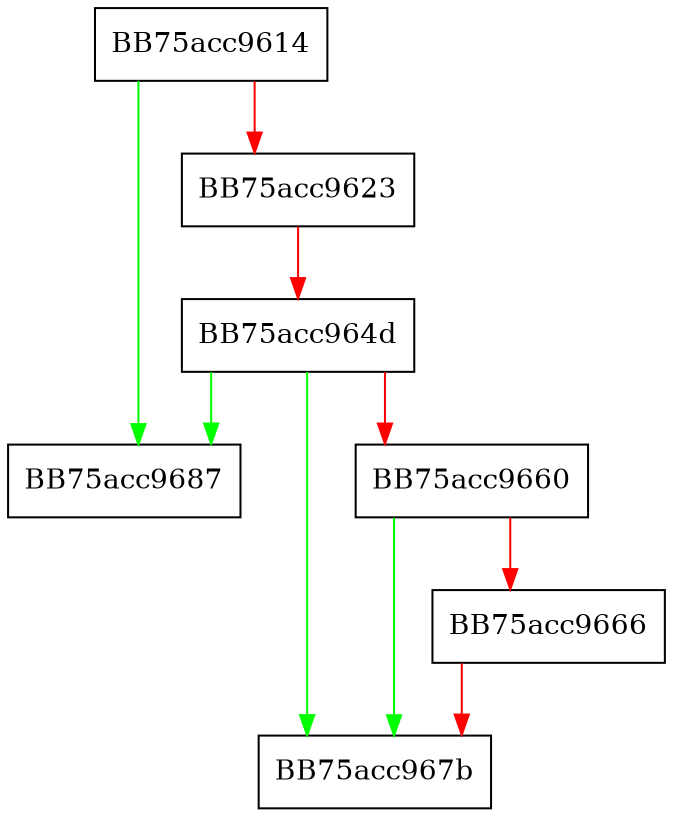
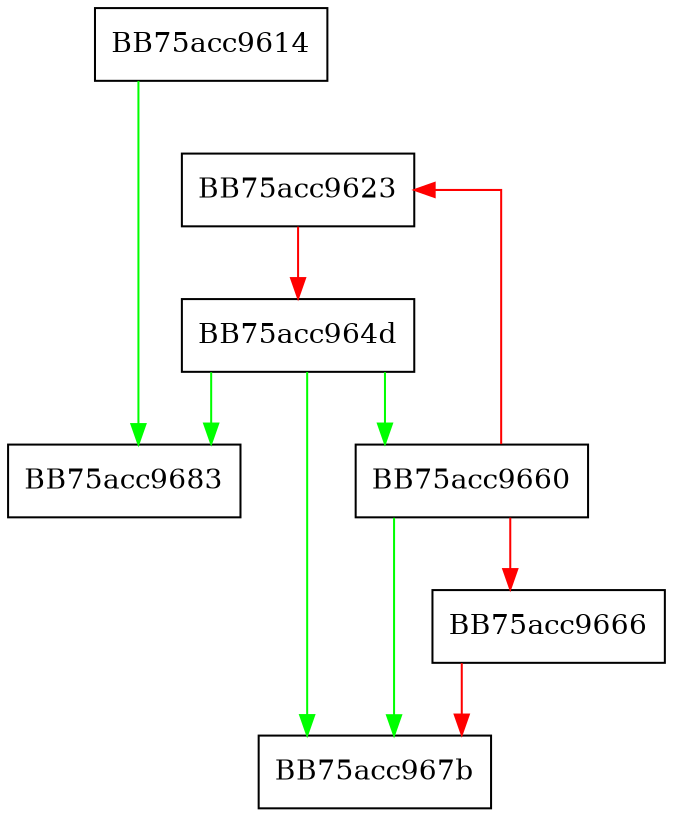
(255, 107) -> (501, 284)
(385, 398) -> (385, 398)
(124, 481) -> (124, 481)
